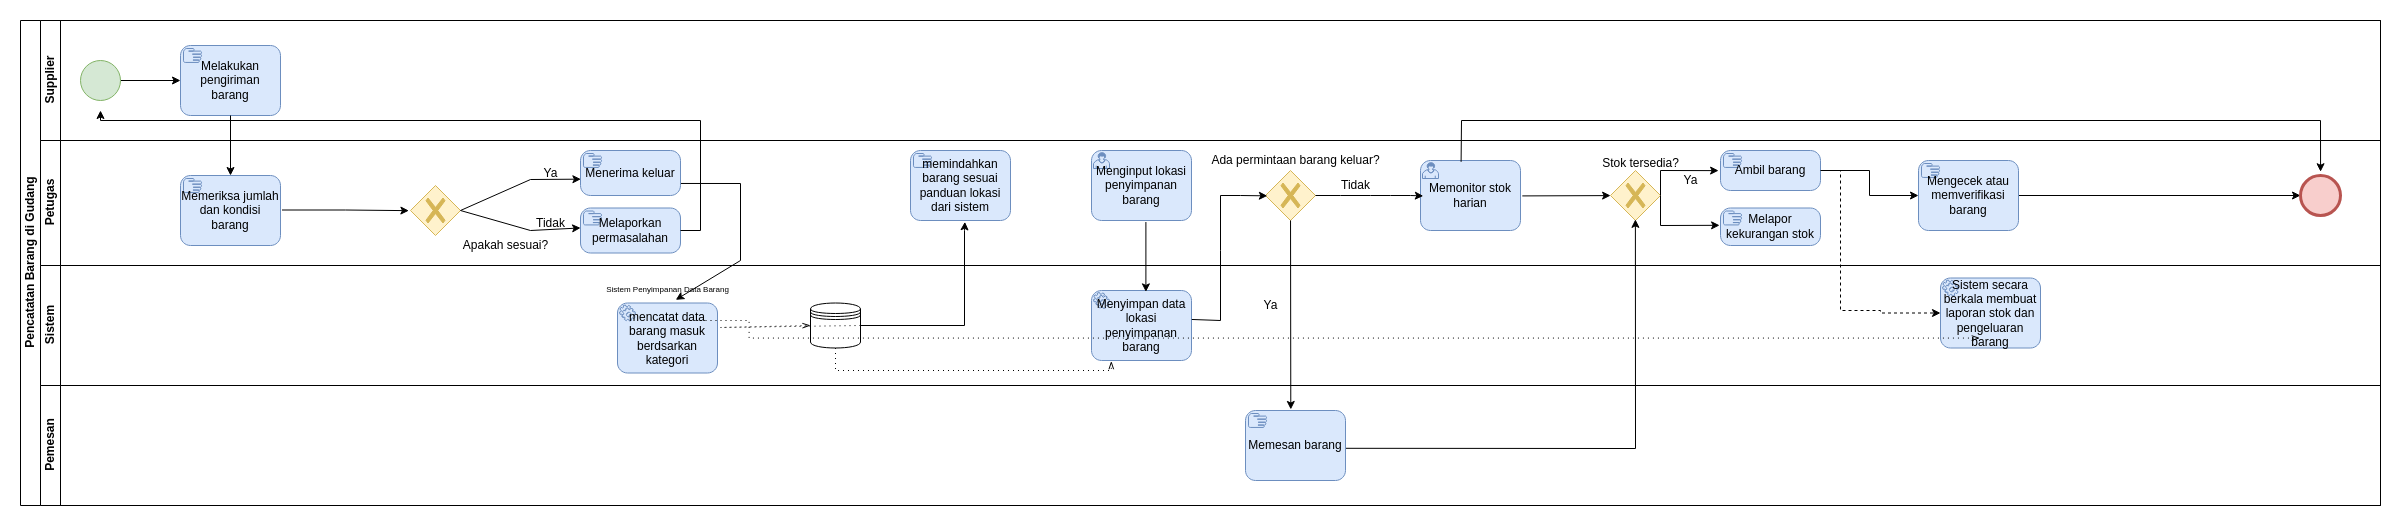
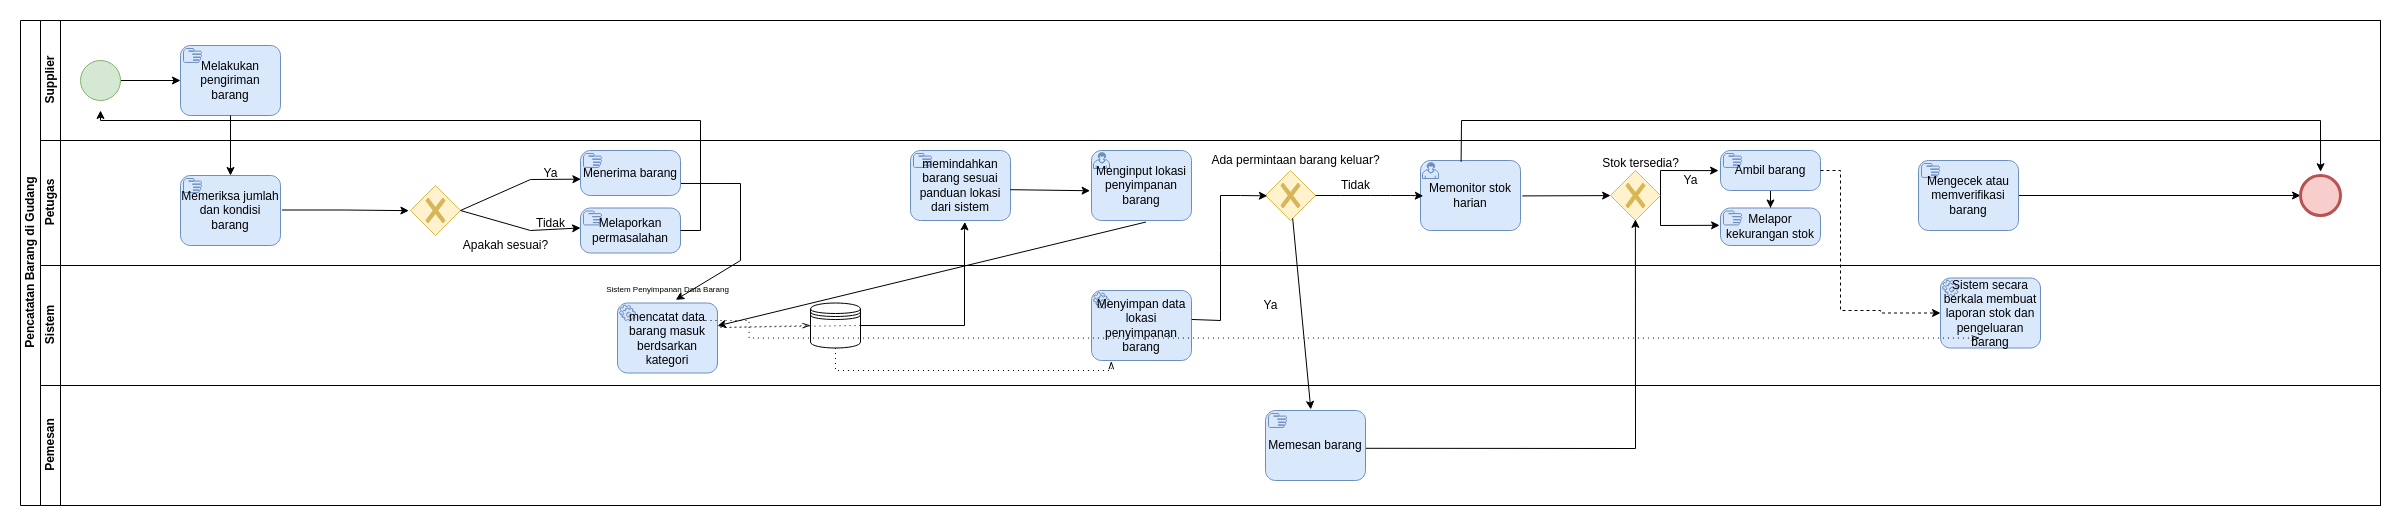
(631, 174) -> (631, 174)
none -> (1047, 190)
(1870, 190) -> (1771, 203)
(1146, 253) -> (855, 293)
(1296, 446) -> (1316, 446)
